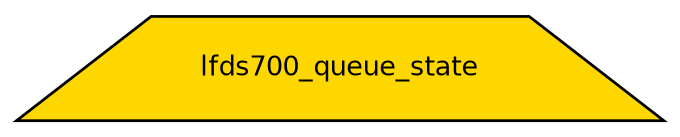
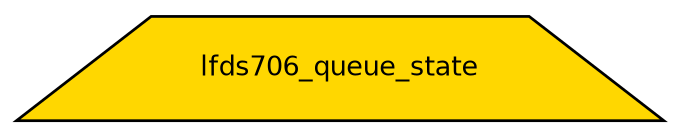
(340, 69) -> (340, 69)
